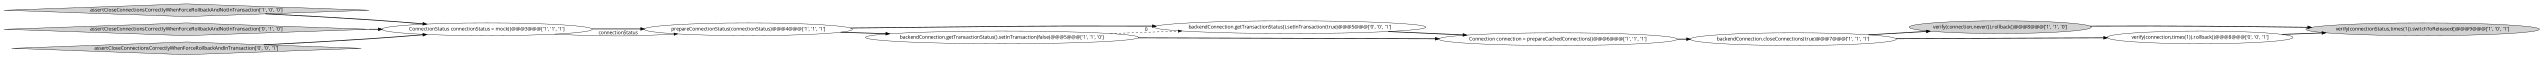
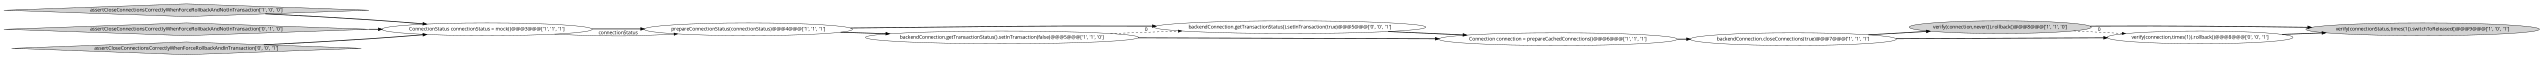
none -> (2098, 32)
